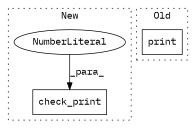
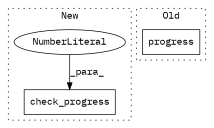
(162, 42) -> (171, 42)
(70, 102) -> (70, 102)
